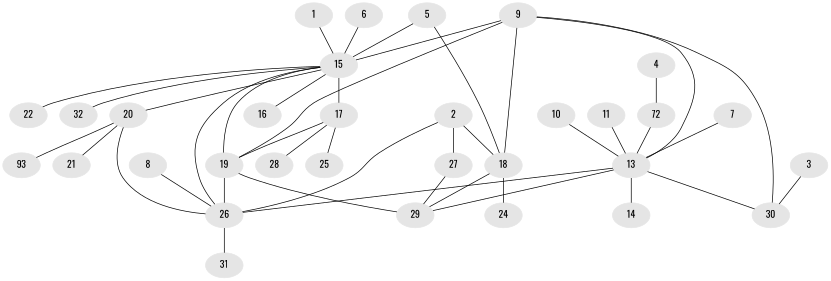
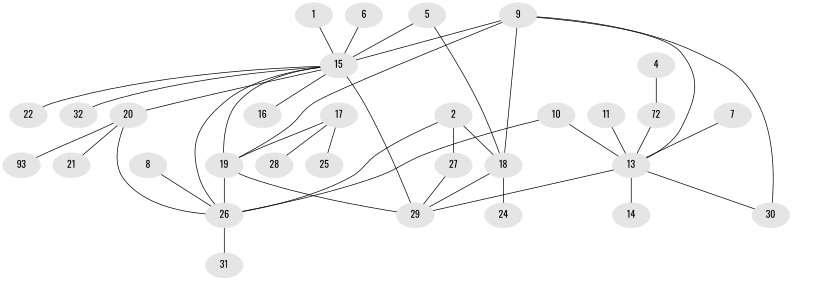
(339, 85) -> (382, 138)
(809, 165) -> none
(428, 190) -> (392, 170)
